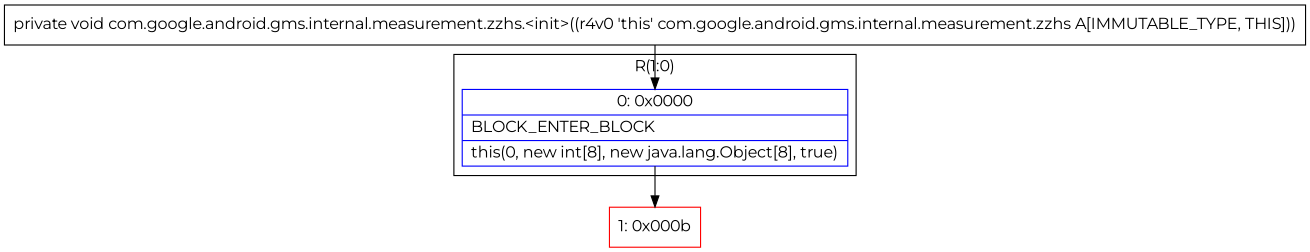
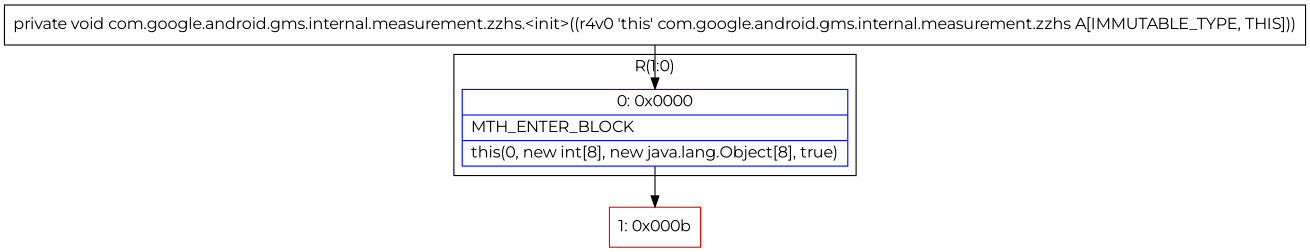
(563, 127) -> (553, 127)
